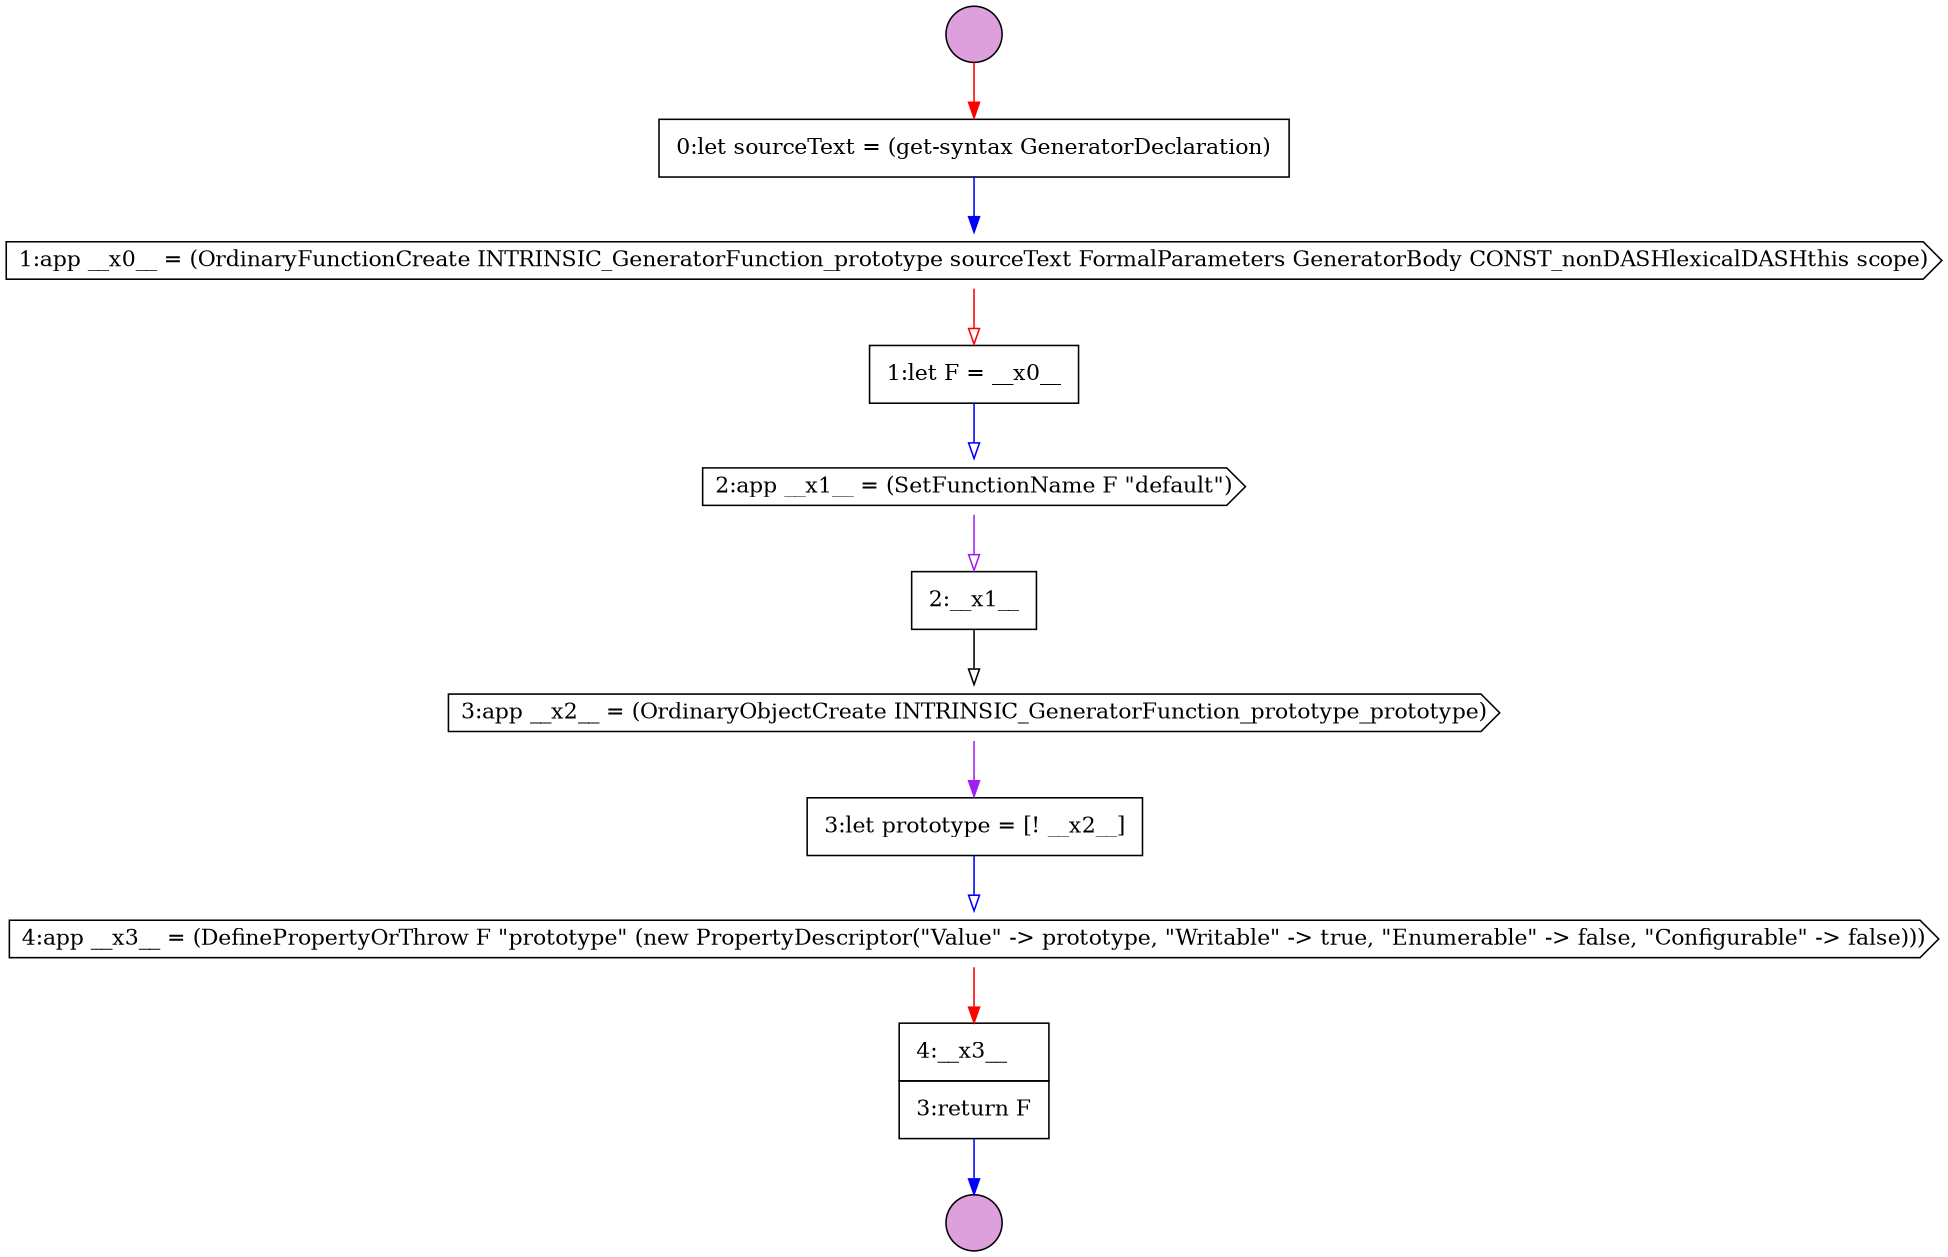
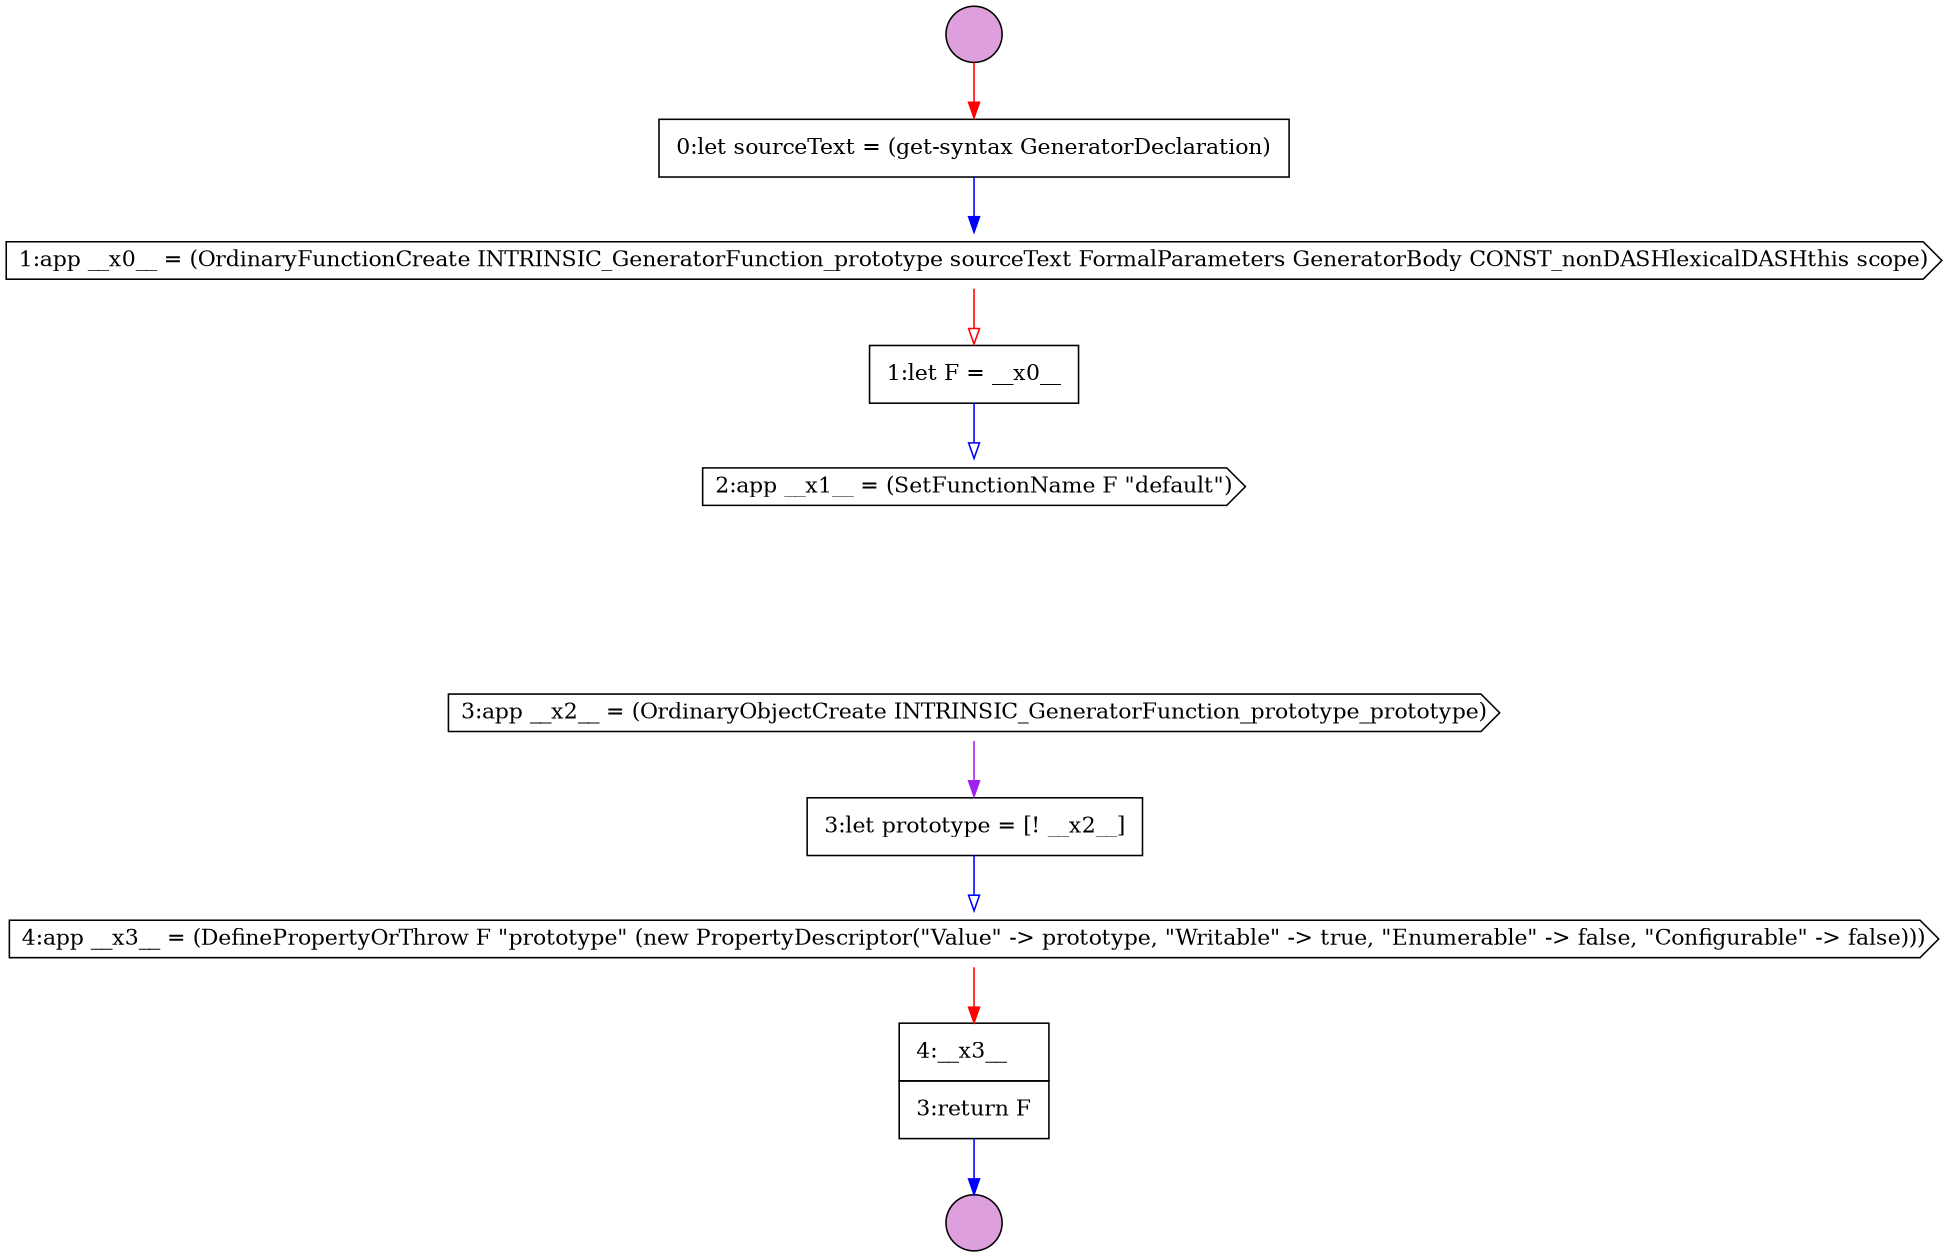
(974, 600) -> none
